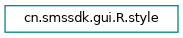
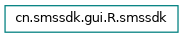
(92, 19) -> (92, 19)
